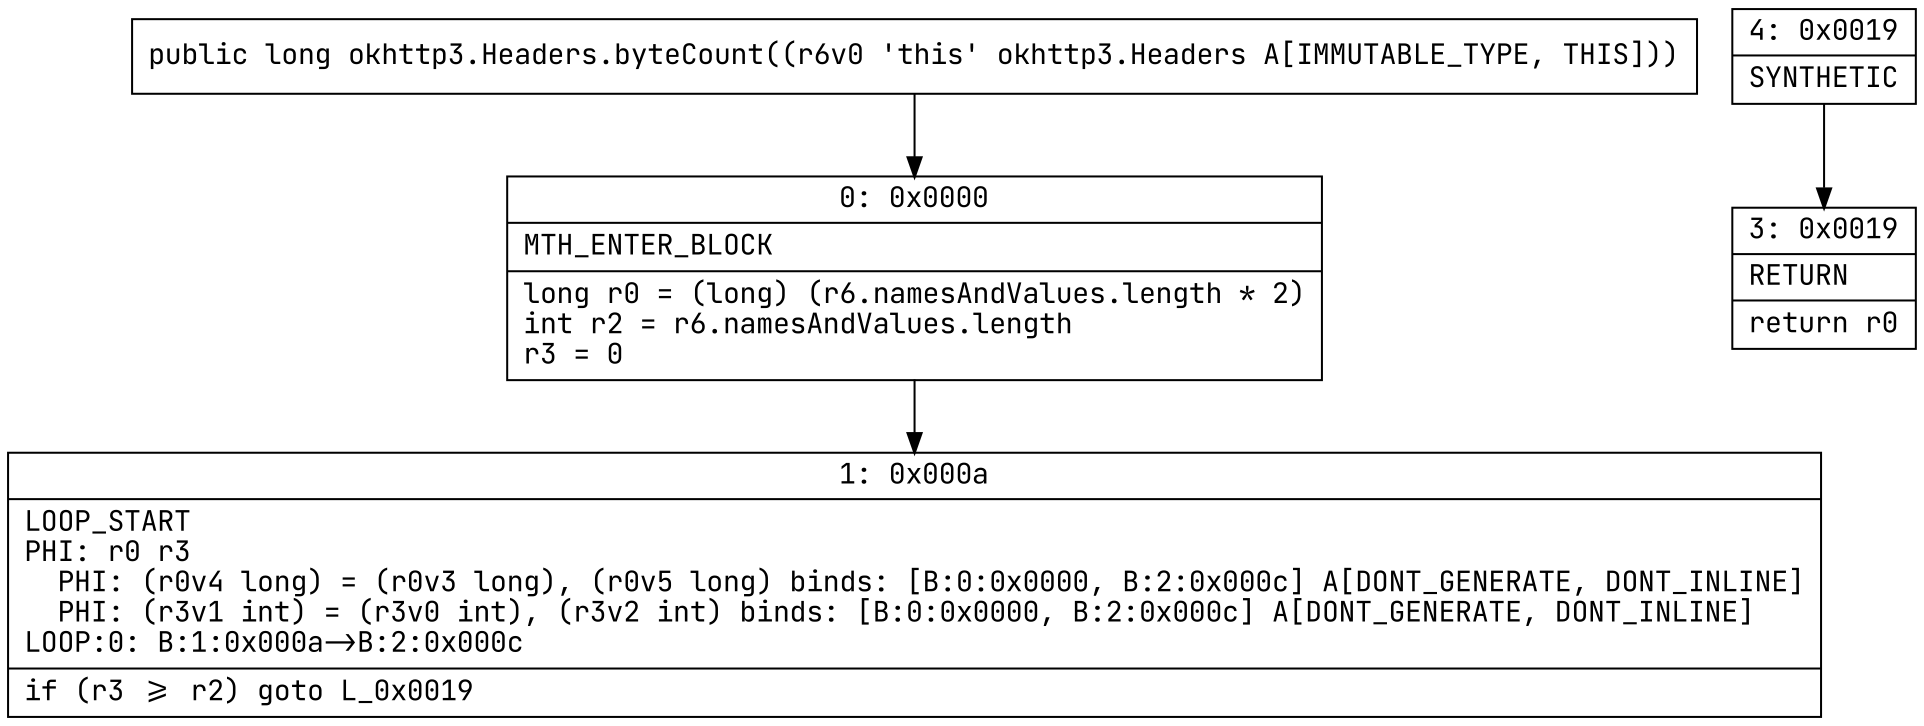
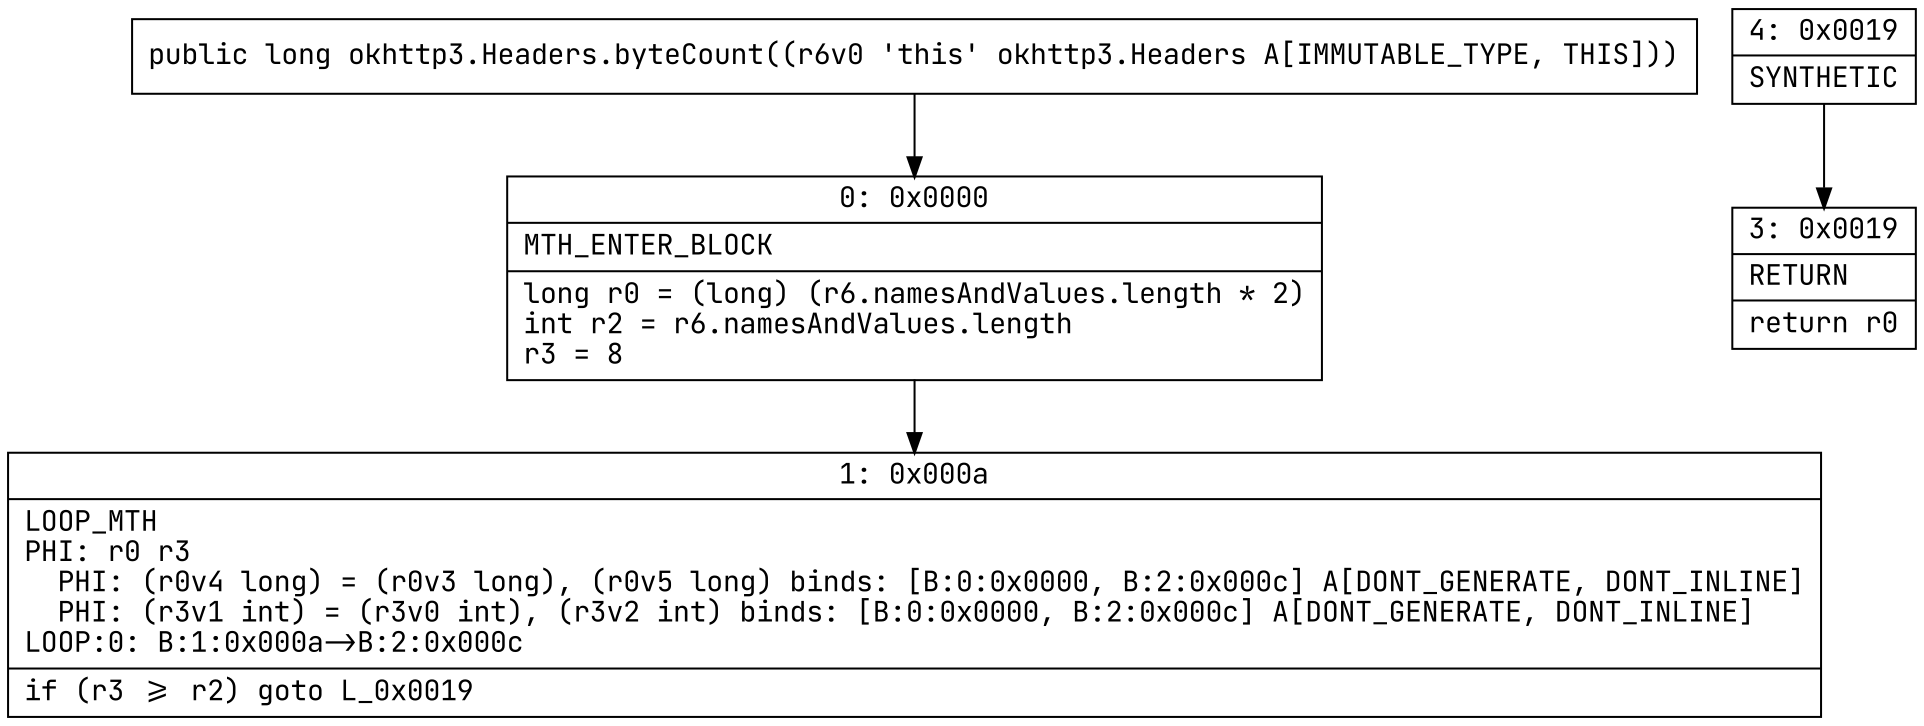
(574, 355) -> (574, 355)
(108, 522) -> (92, 522)
